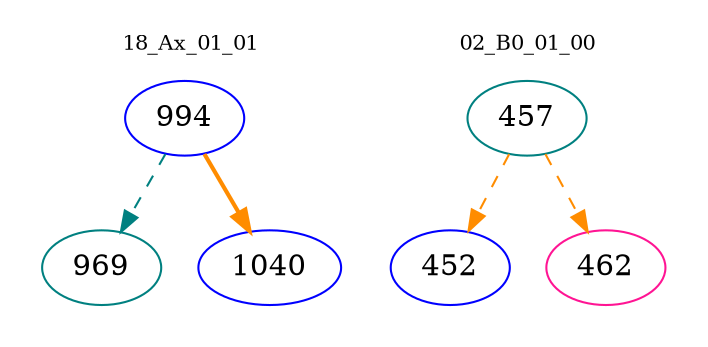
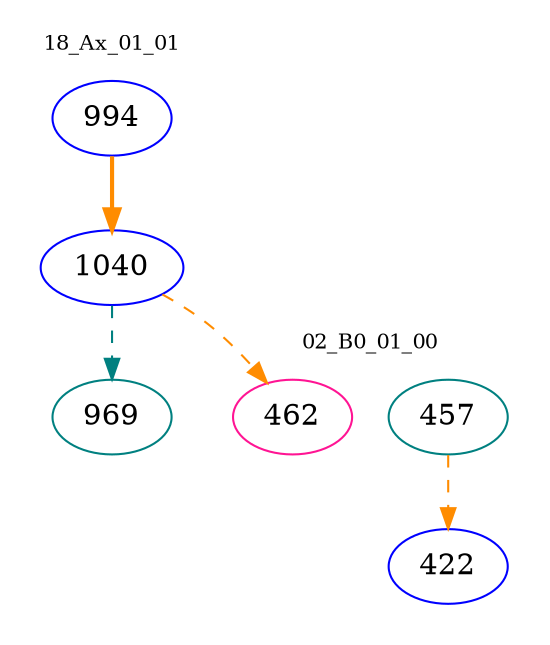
(148, 184) -> (112, 332)
(561, 184) -> (229, 342)
(450, 268) -> (448, 566)
